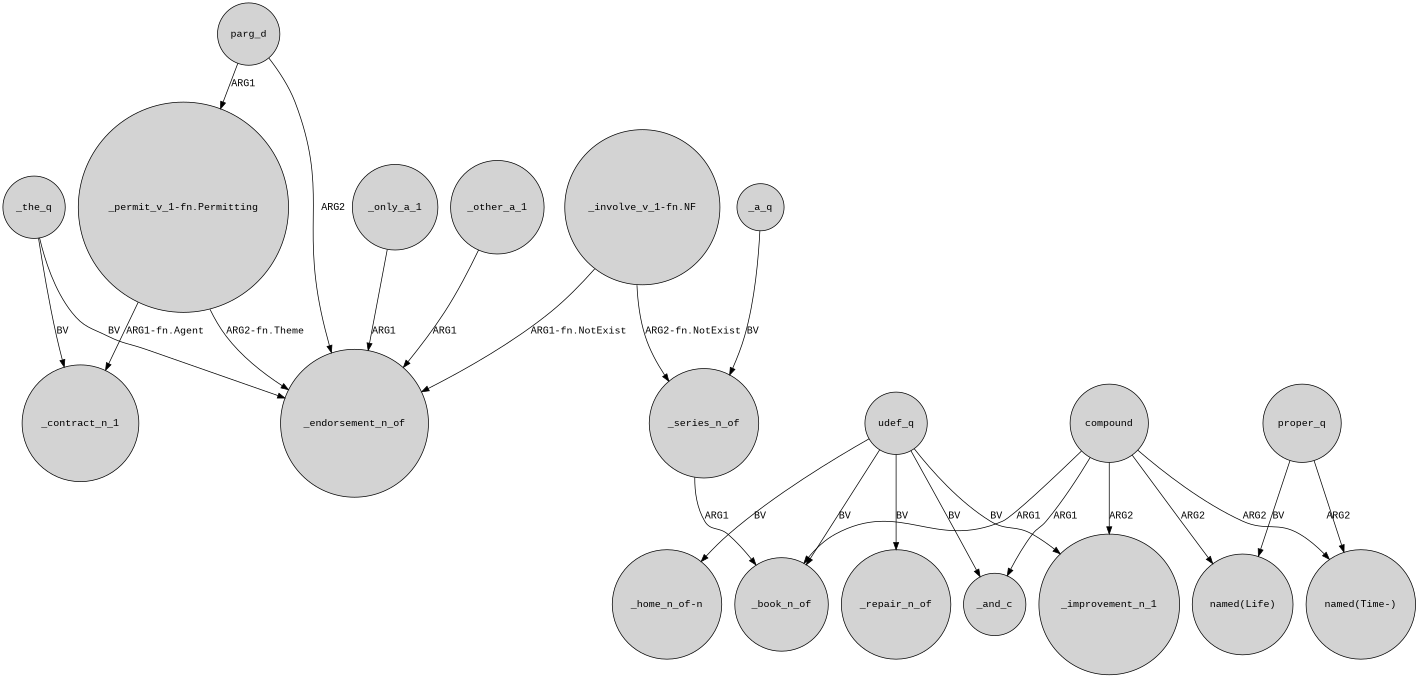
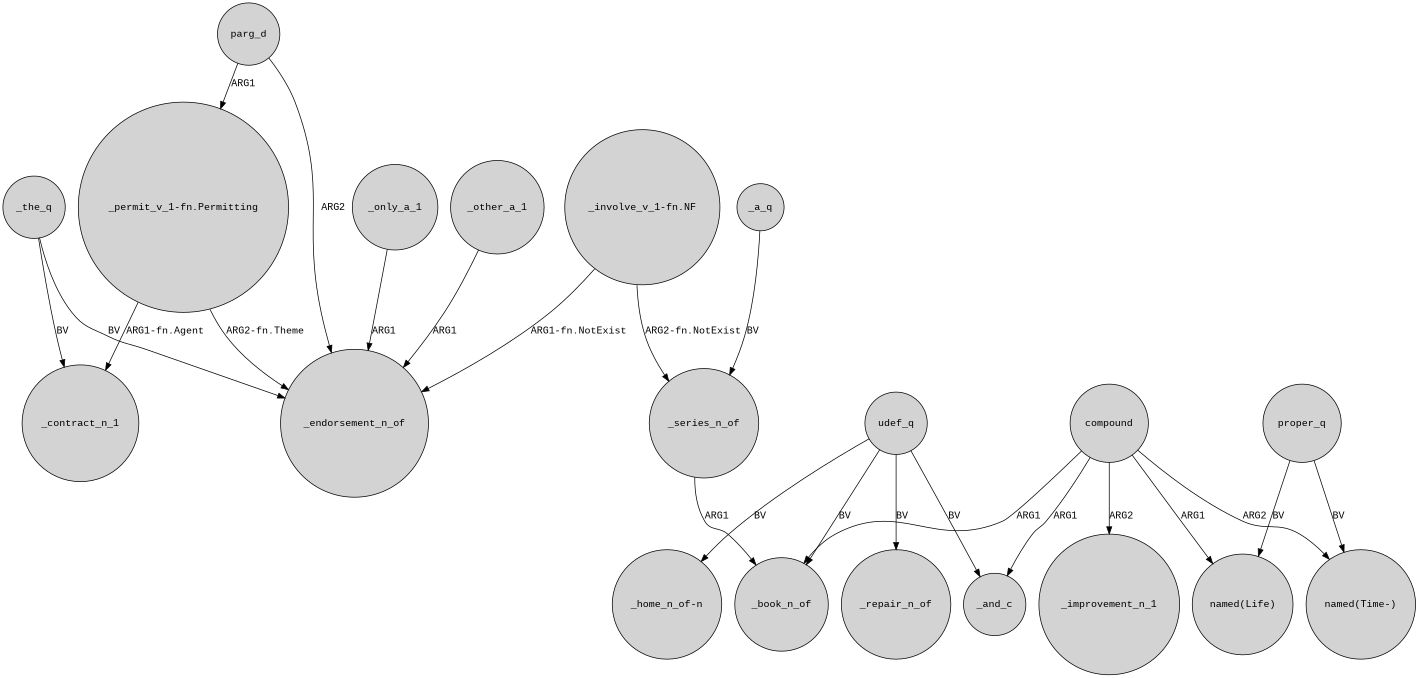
(976, 511) -> none
(1193, 516) -> (1193, 516)
(1339, 516) -> (1339, 516)
